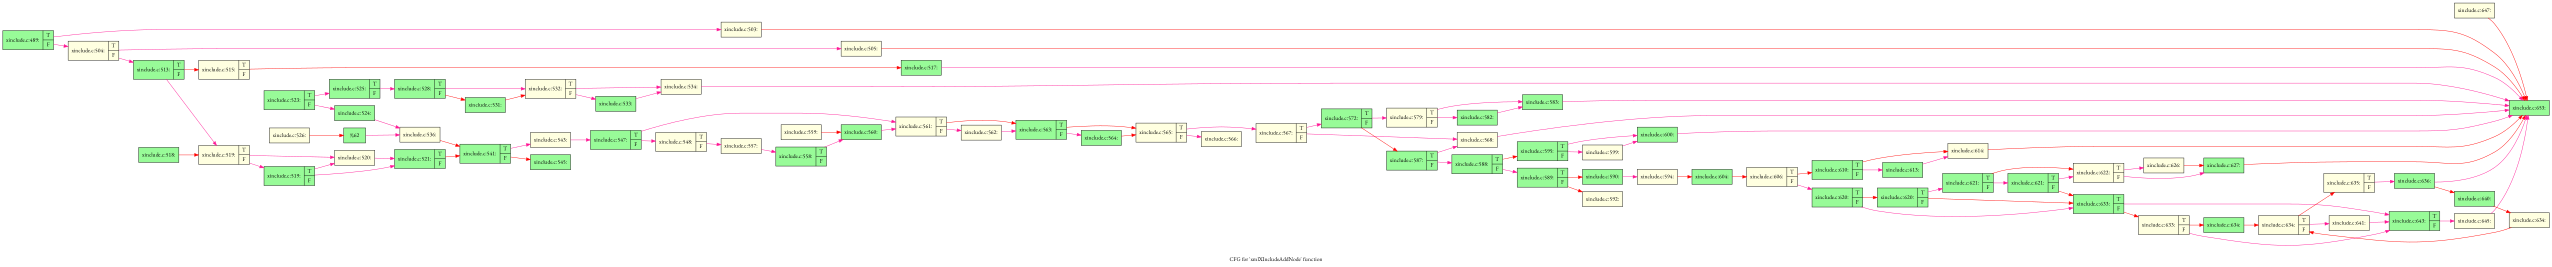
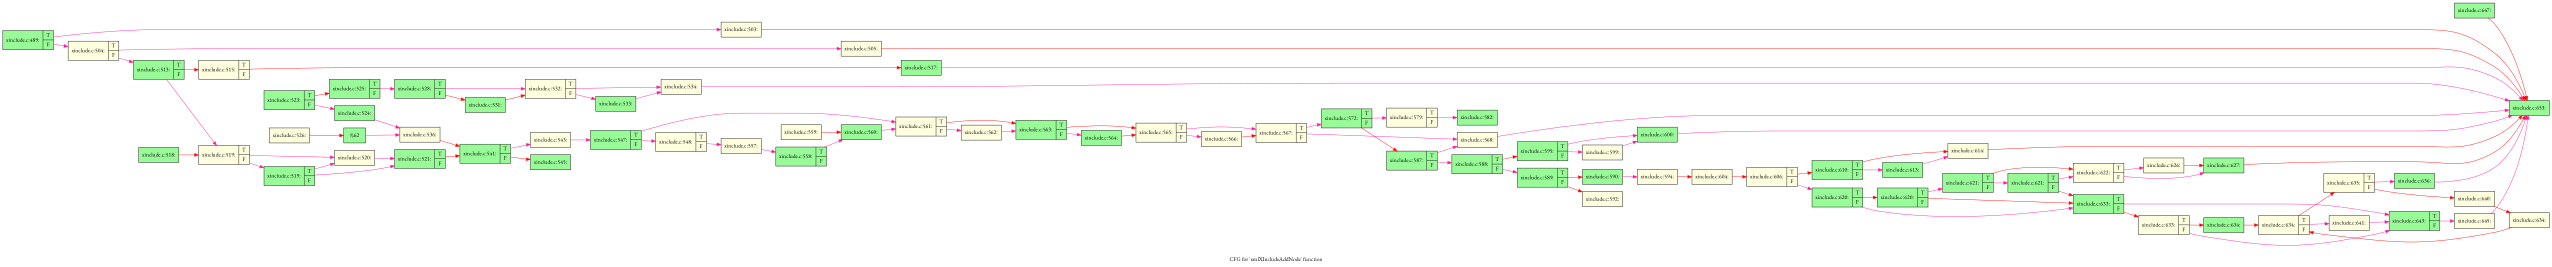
(2474, 11) -> (2474, 11)
(320, 95) -> (320, 95)
(1543, 102) -> none
none -> (1247, 137)
(1712, 177) -> (1712, 177)
(2442, 189) -> (2412, 195)
(2474, 199) -> (2474, 199)
